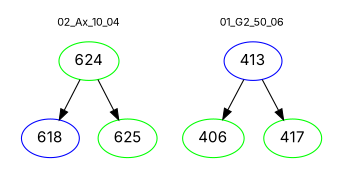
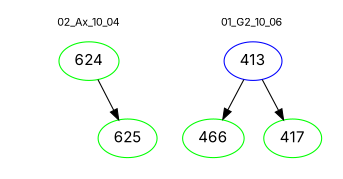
(252, 23) -> (252, 23)
(50, 138) -> none
(213, 138) -> (213, 138)
